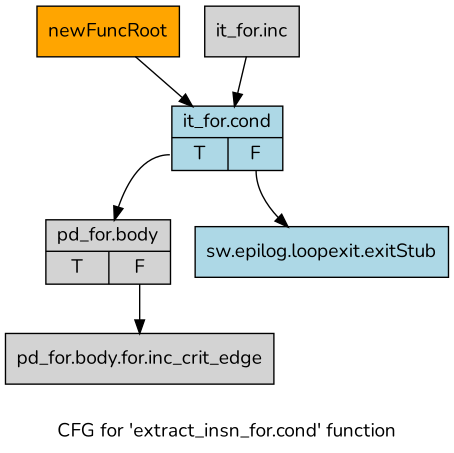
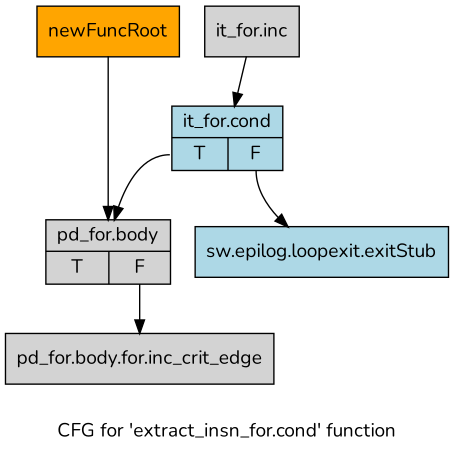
(159, 77) -> (108, 131)
